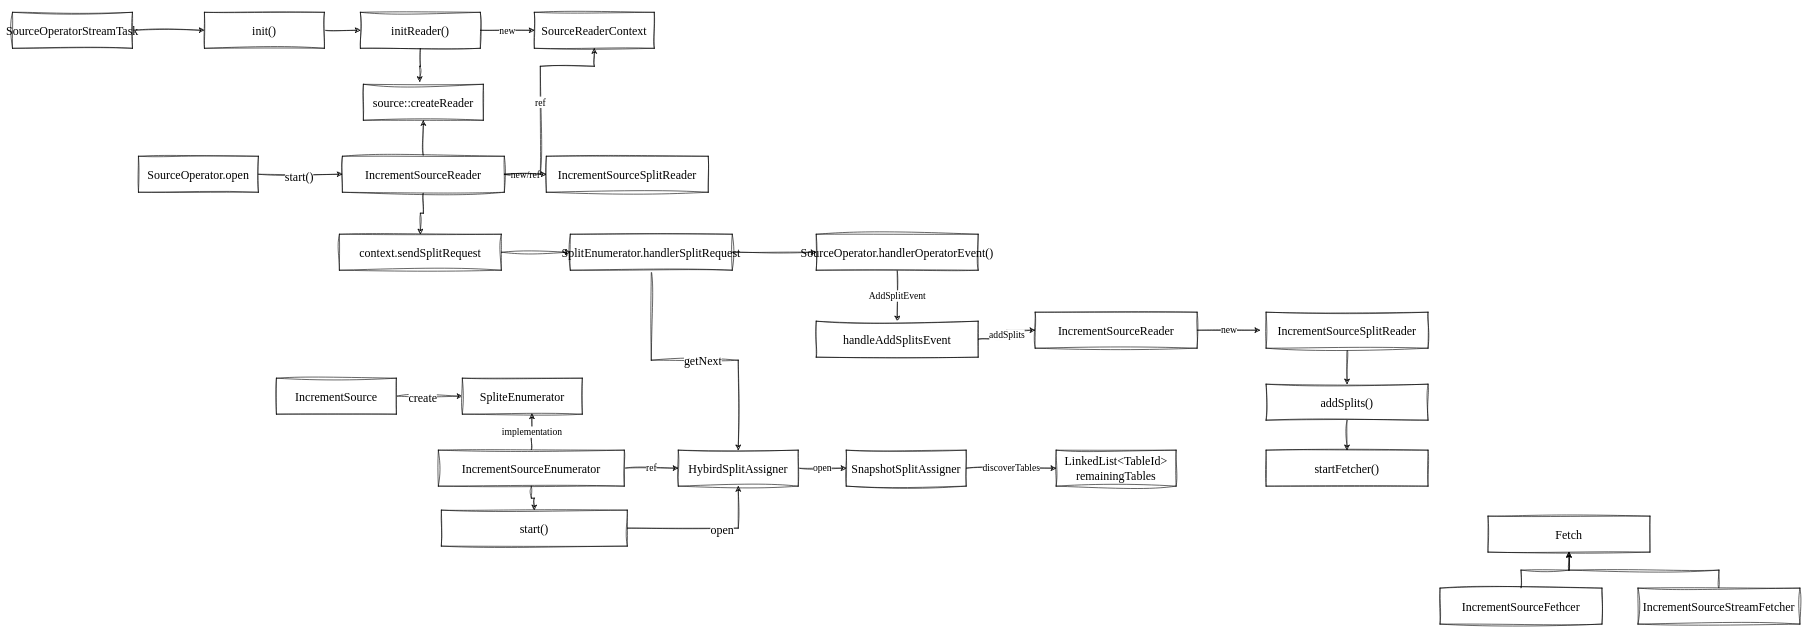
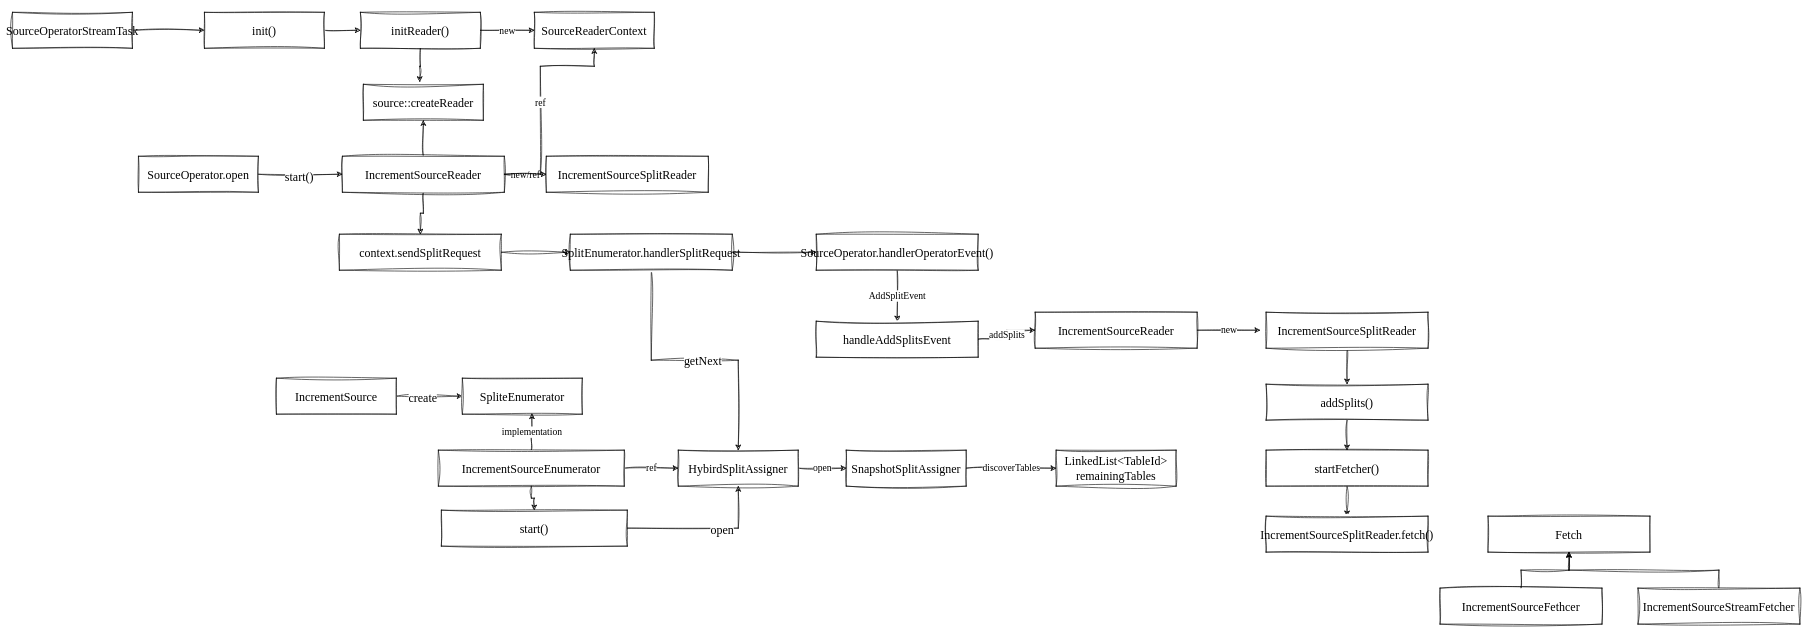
none -> (1347, 499)
none -> (1347, 534)
